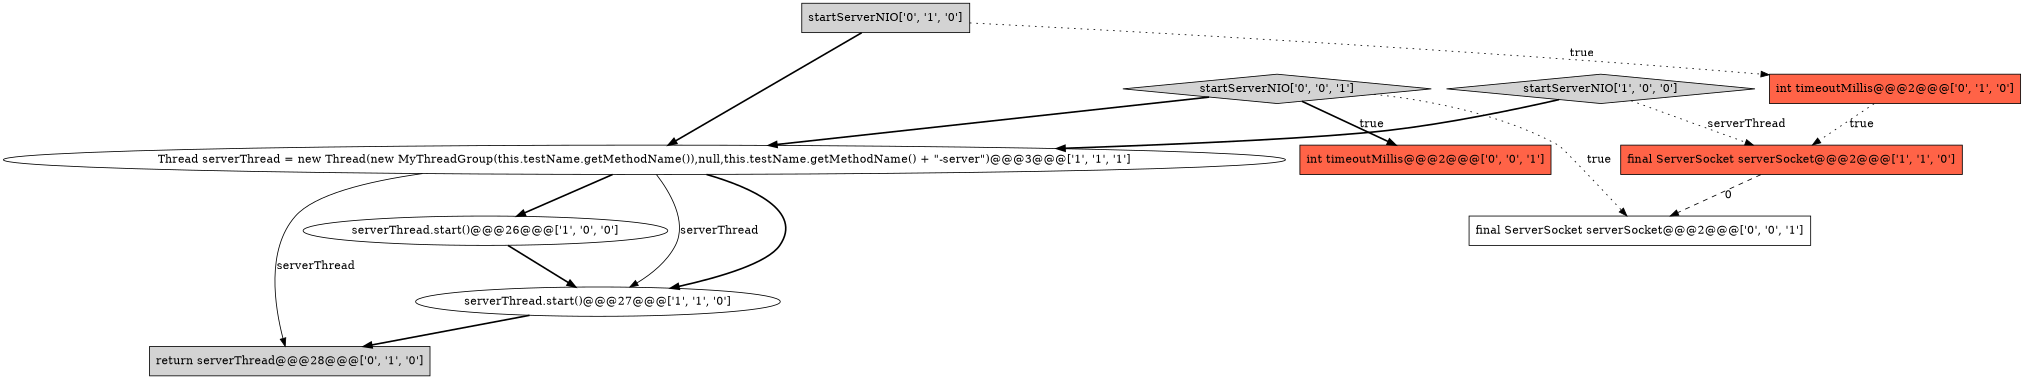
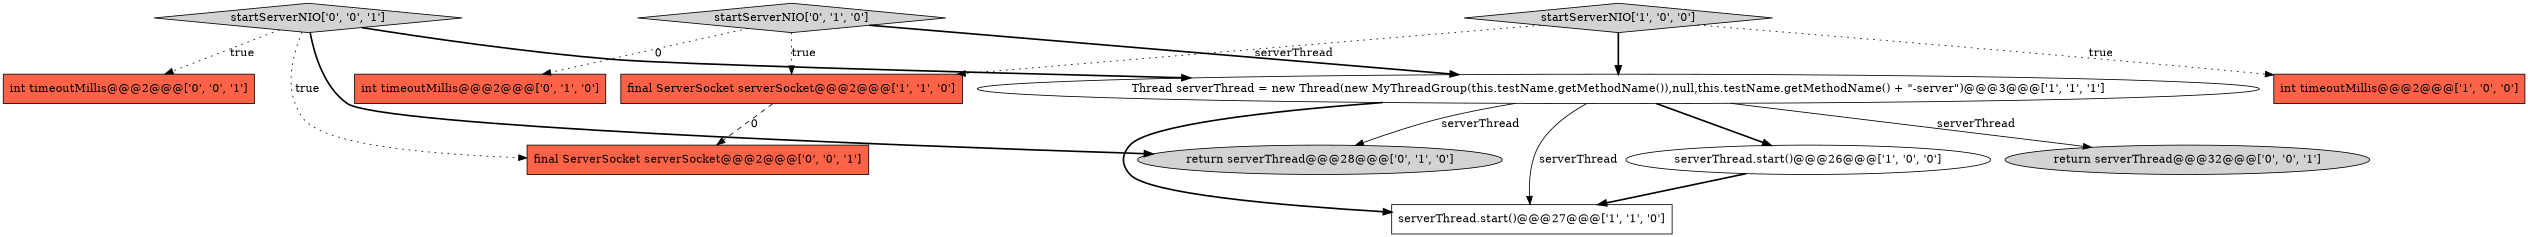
(886, 18) -> (792, 18)
(1582, 53) -> (659, 53)
none -> (2399, 89)
(1345, 121) -> (226, 50)
(1847, 122) -> (792, 49)
none -> (2187, 160)
(1640, 231) -> (698, 160)
(598, 302) -> (1532, 219)
(451, 330) -> (704, 136)
(290, 361) -> (1320, 160)
